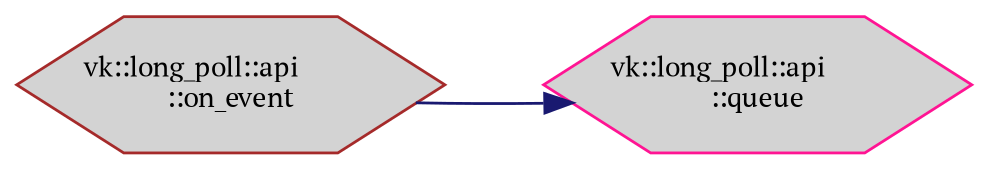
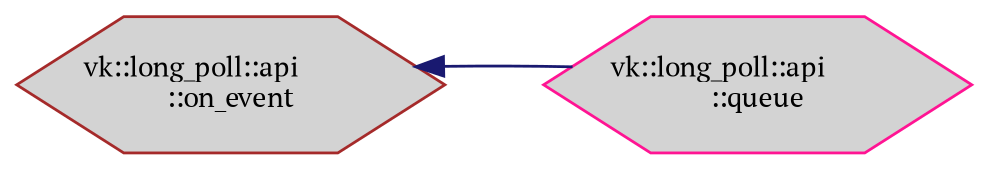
(480, 104) -> (509, 66)
